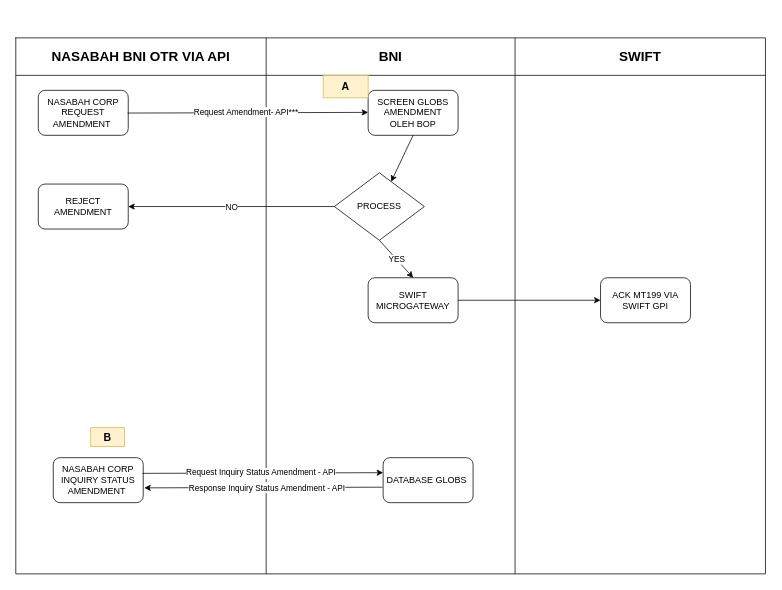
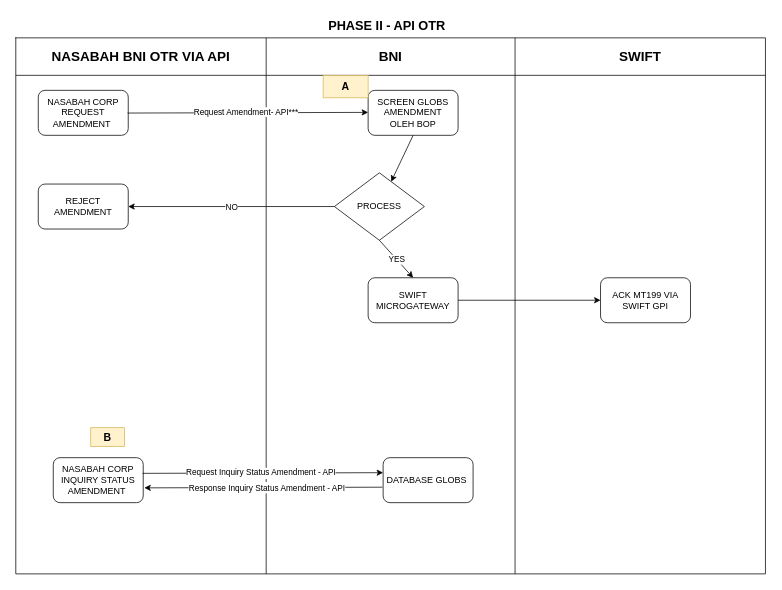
none -> (390, 27)
